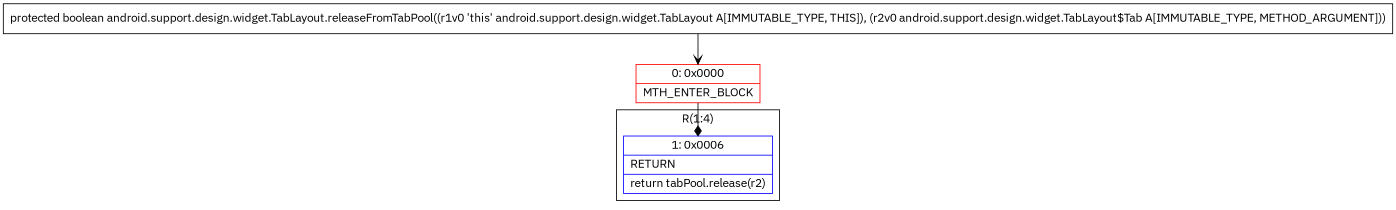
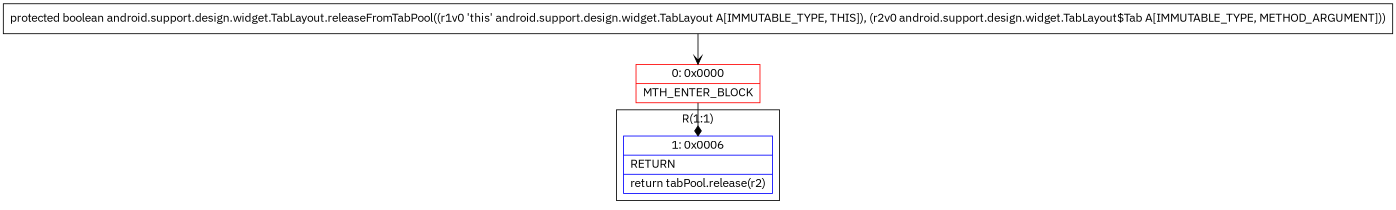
(698, 119) -> (698, 119)
